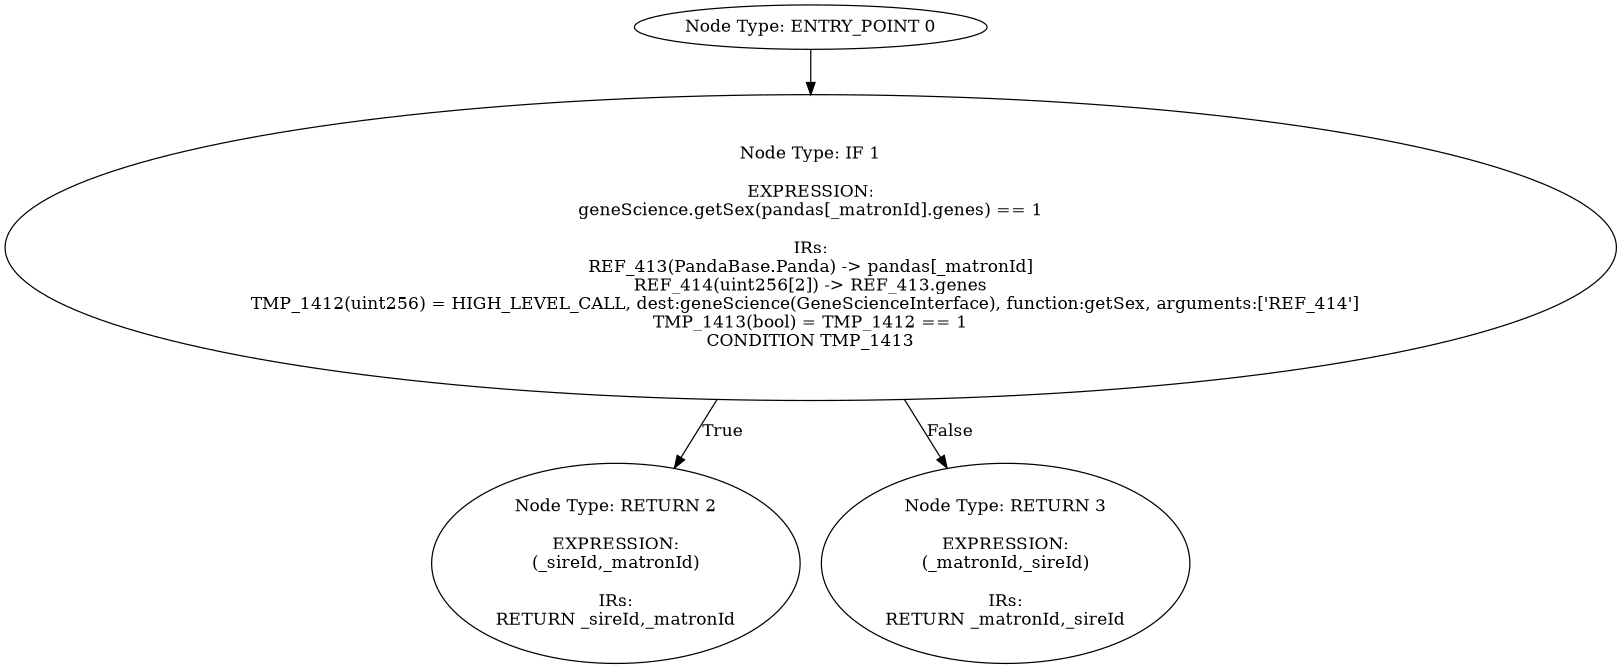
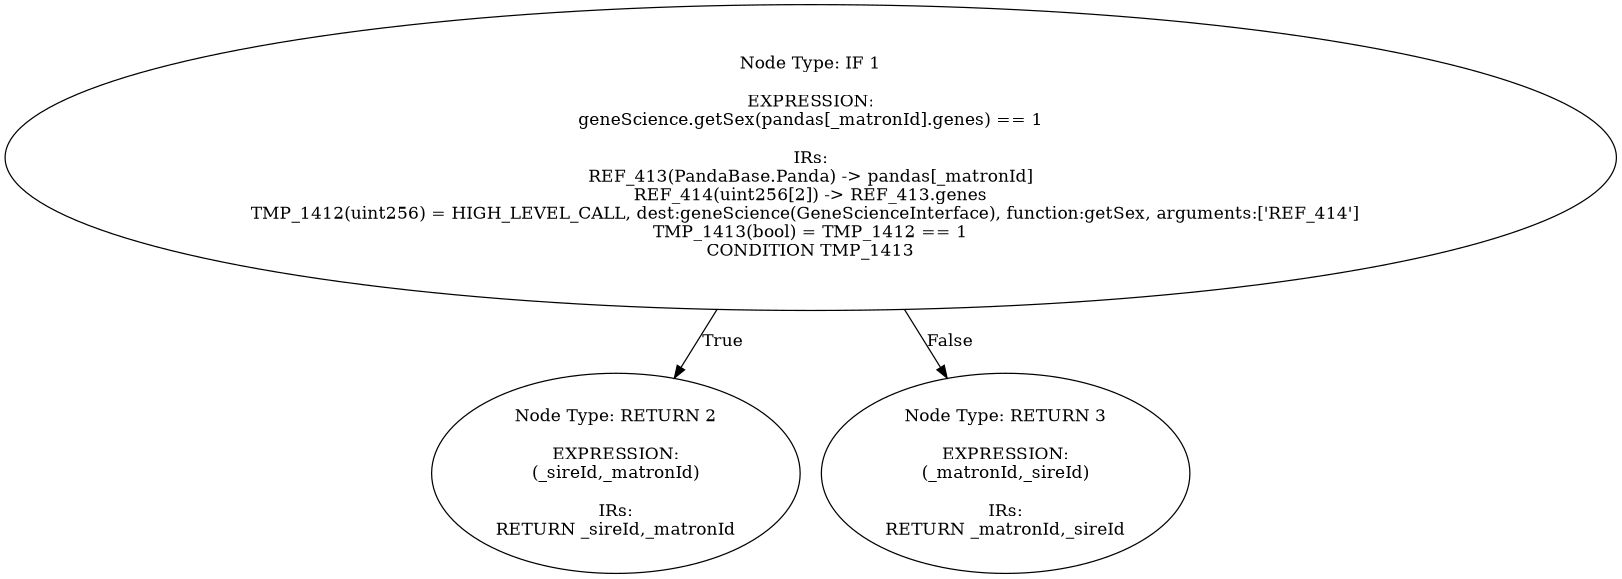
(811, 27) -> none
